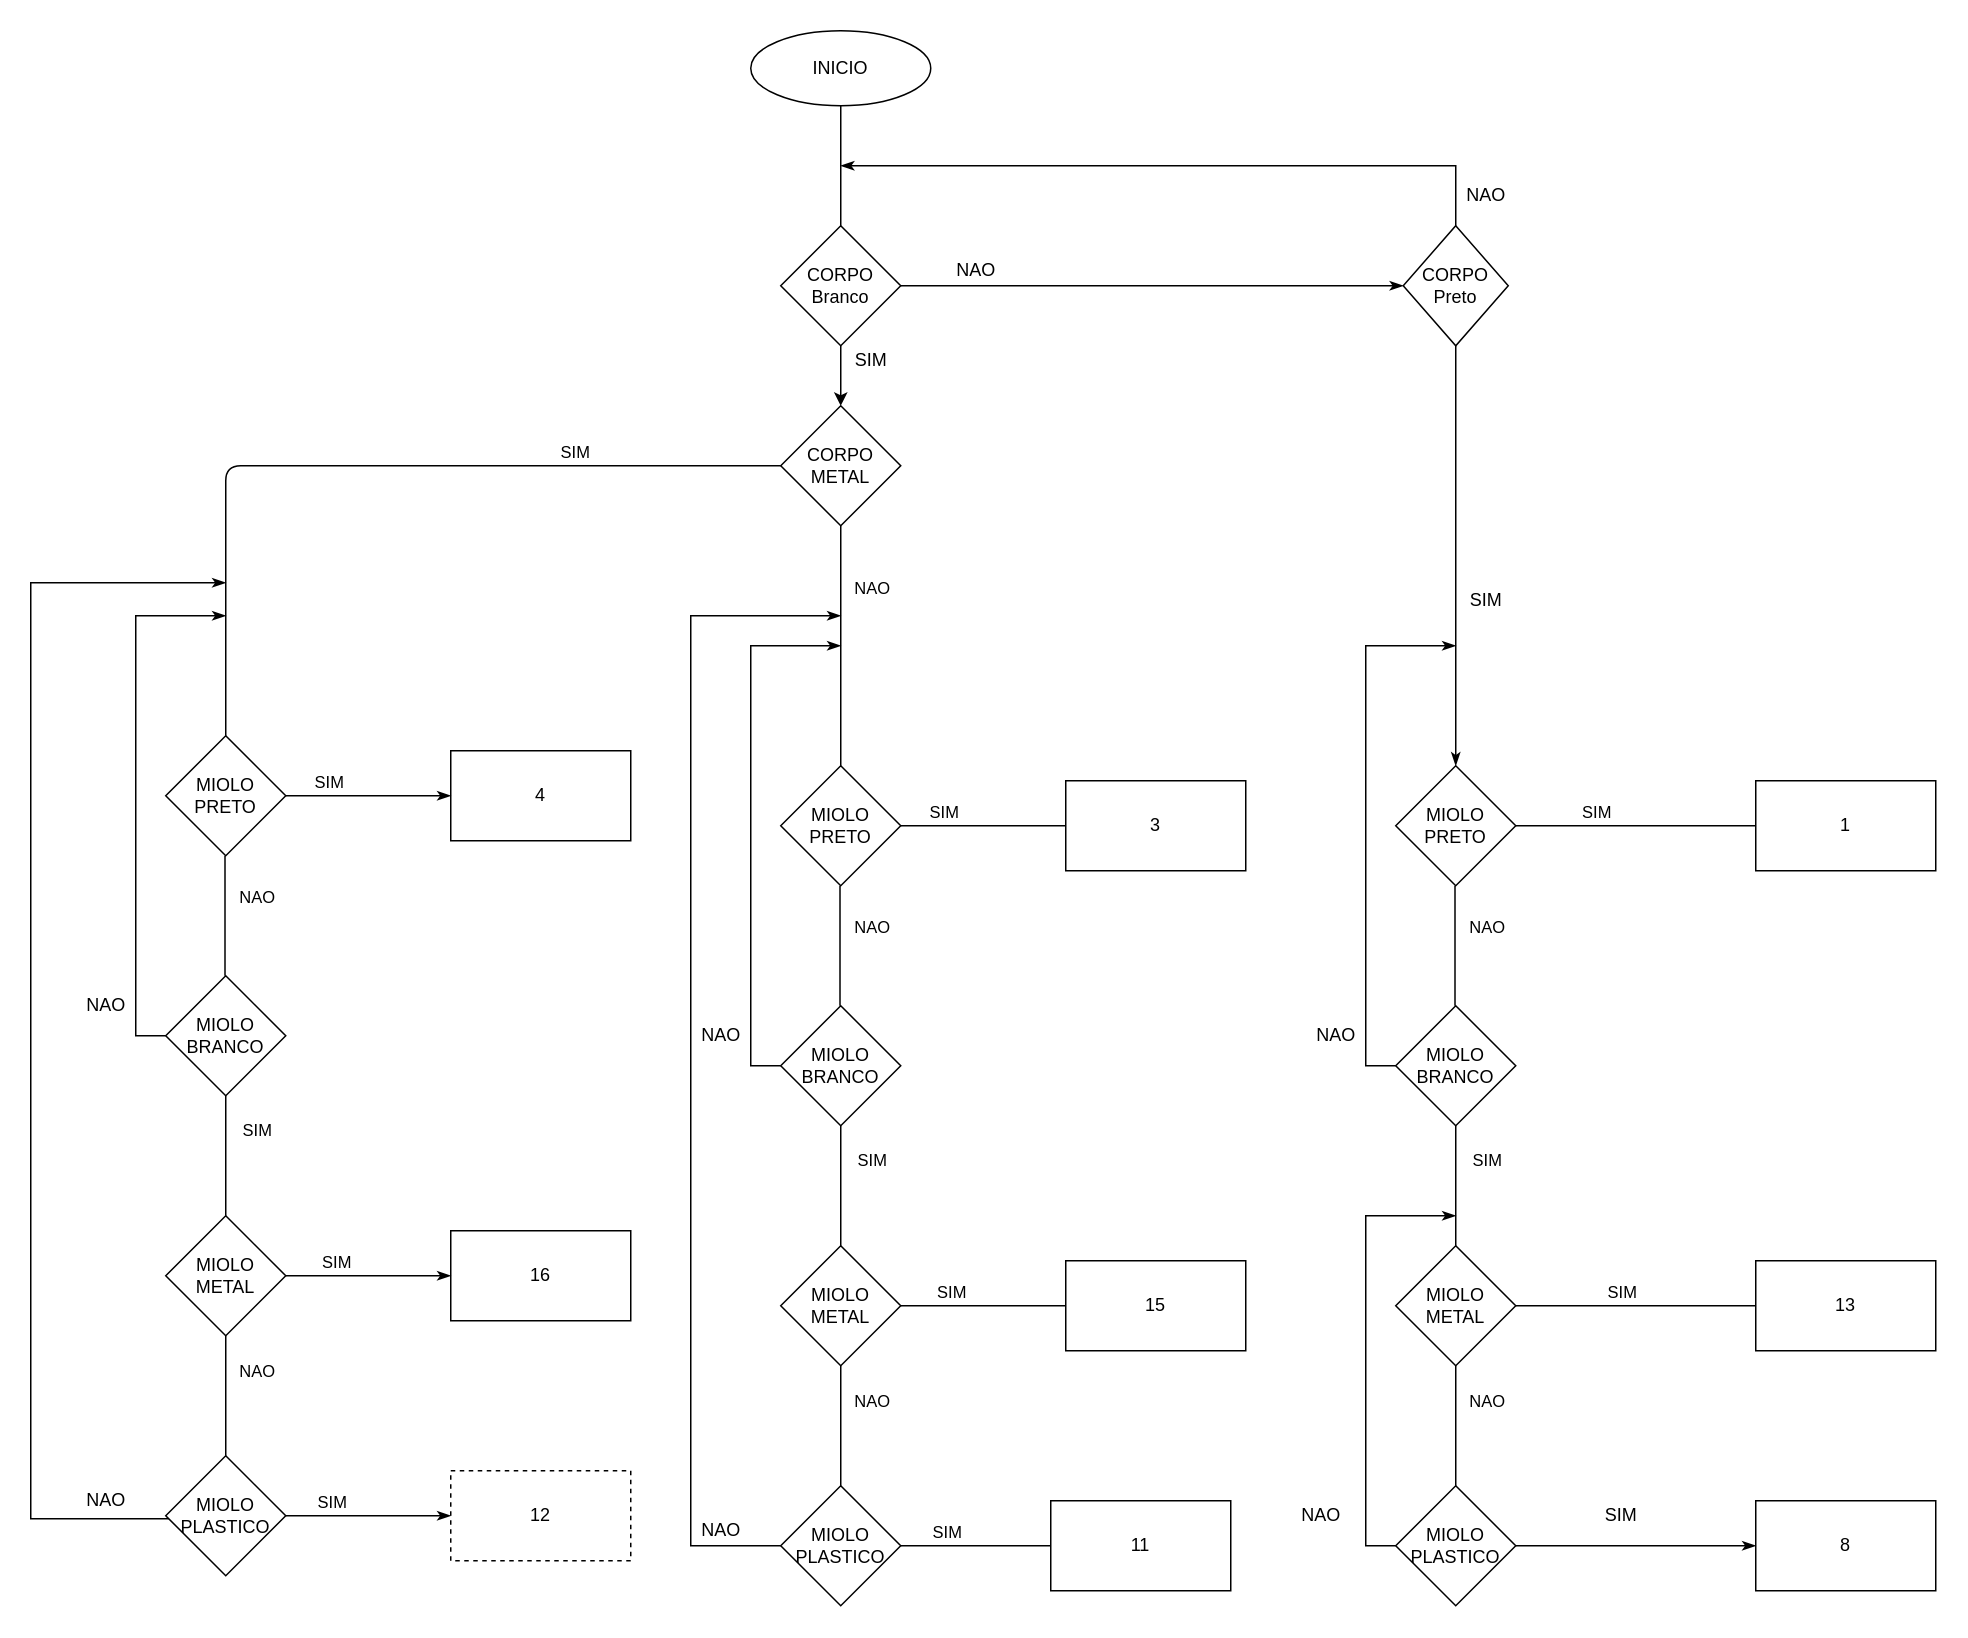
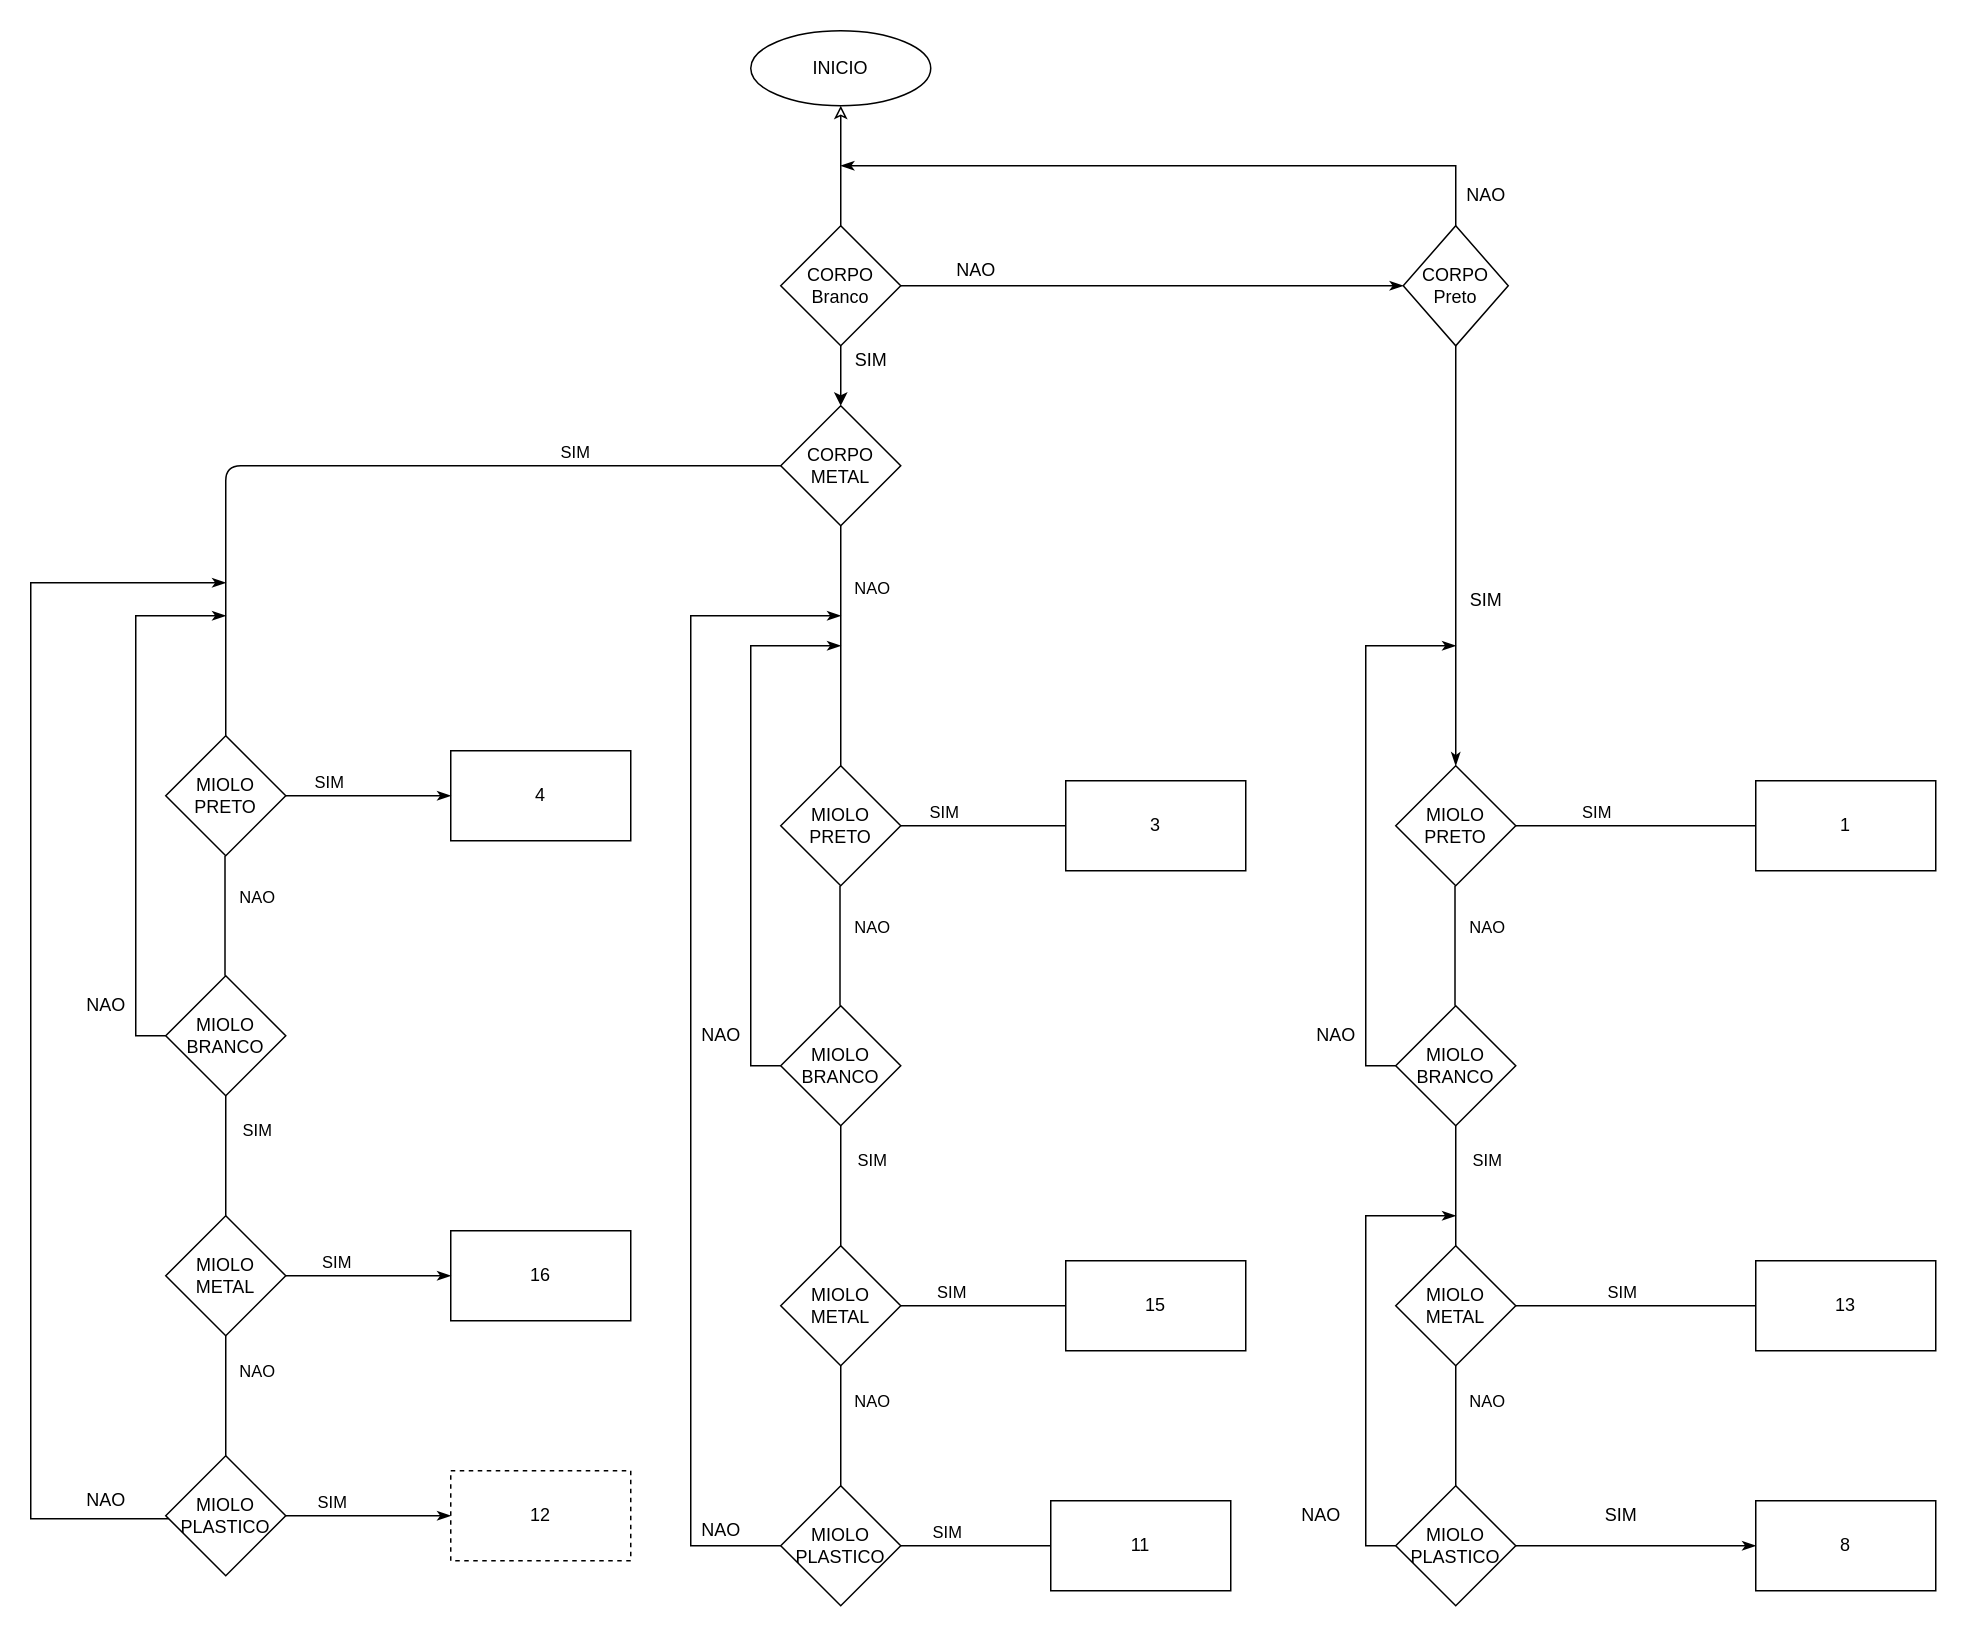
(841, 112) -> (841, 117)
